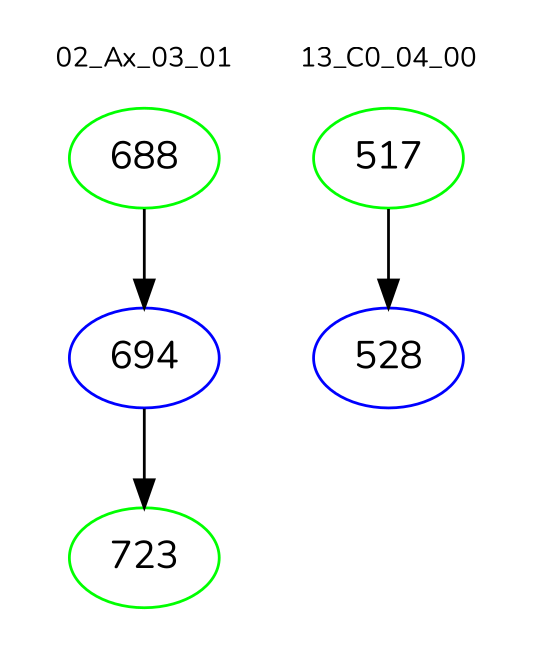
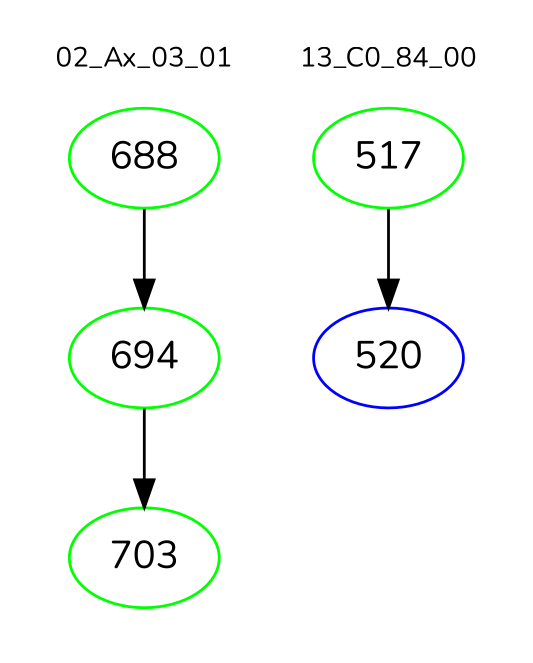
(389, 60) -> (389, 60)
(144, 358) -> (144, 358)
(389, 358) -> (389, 358)
(144, 558) -> (144, 558)
